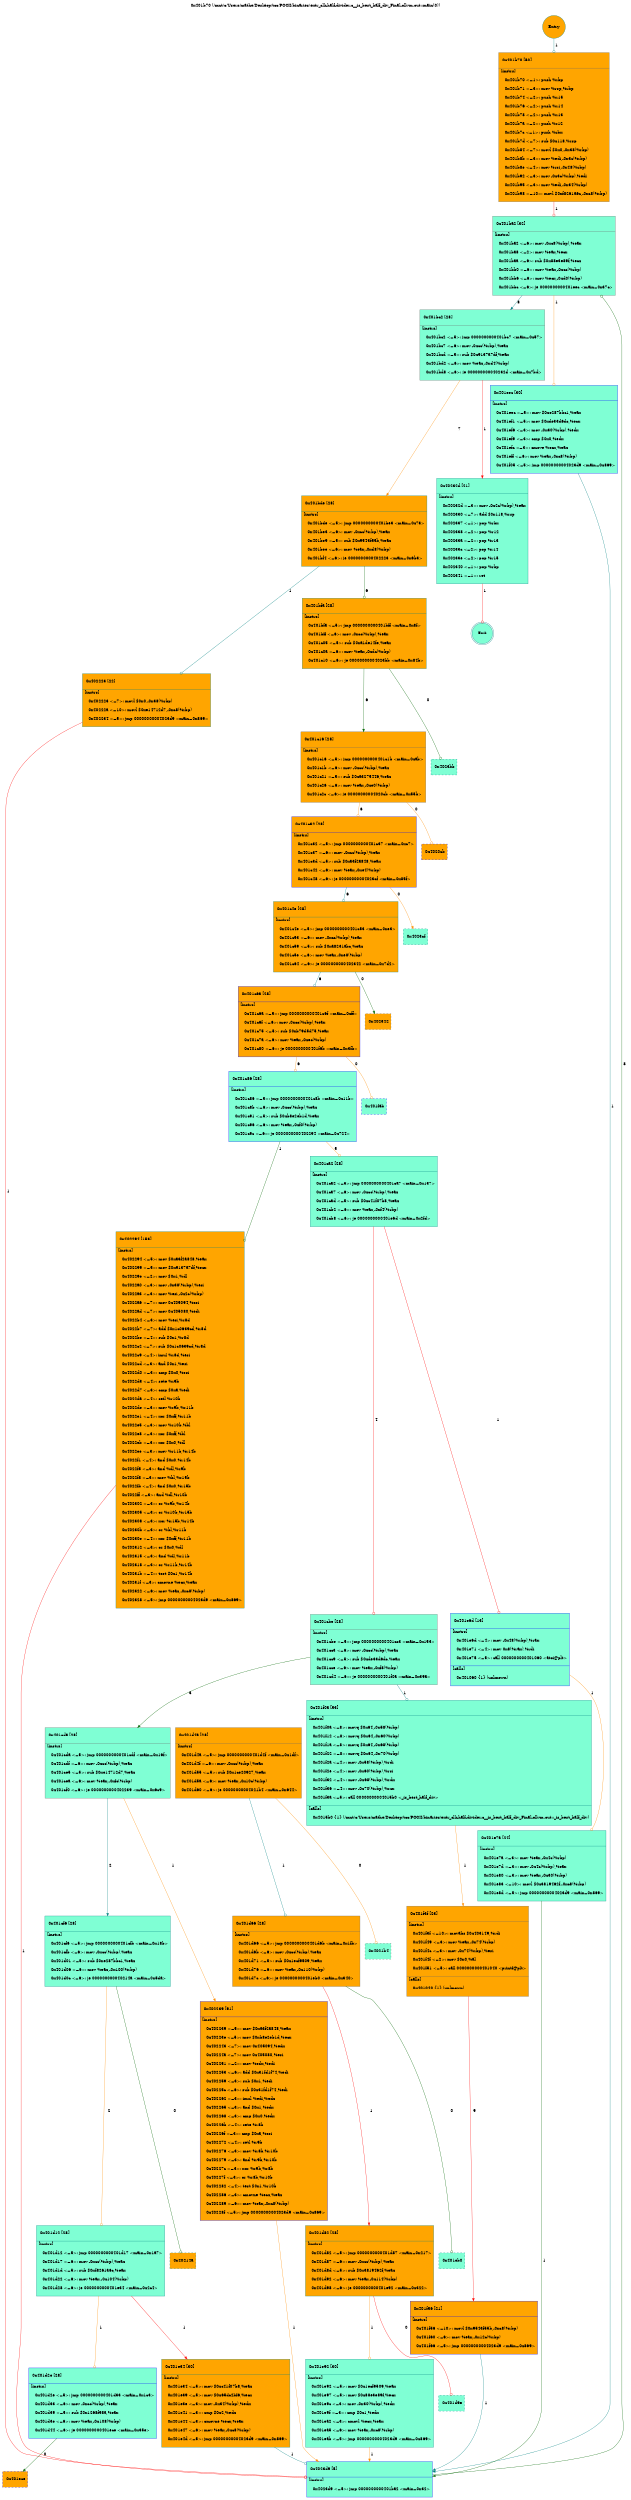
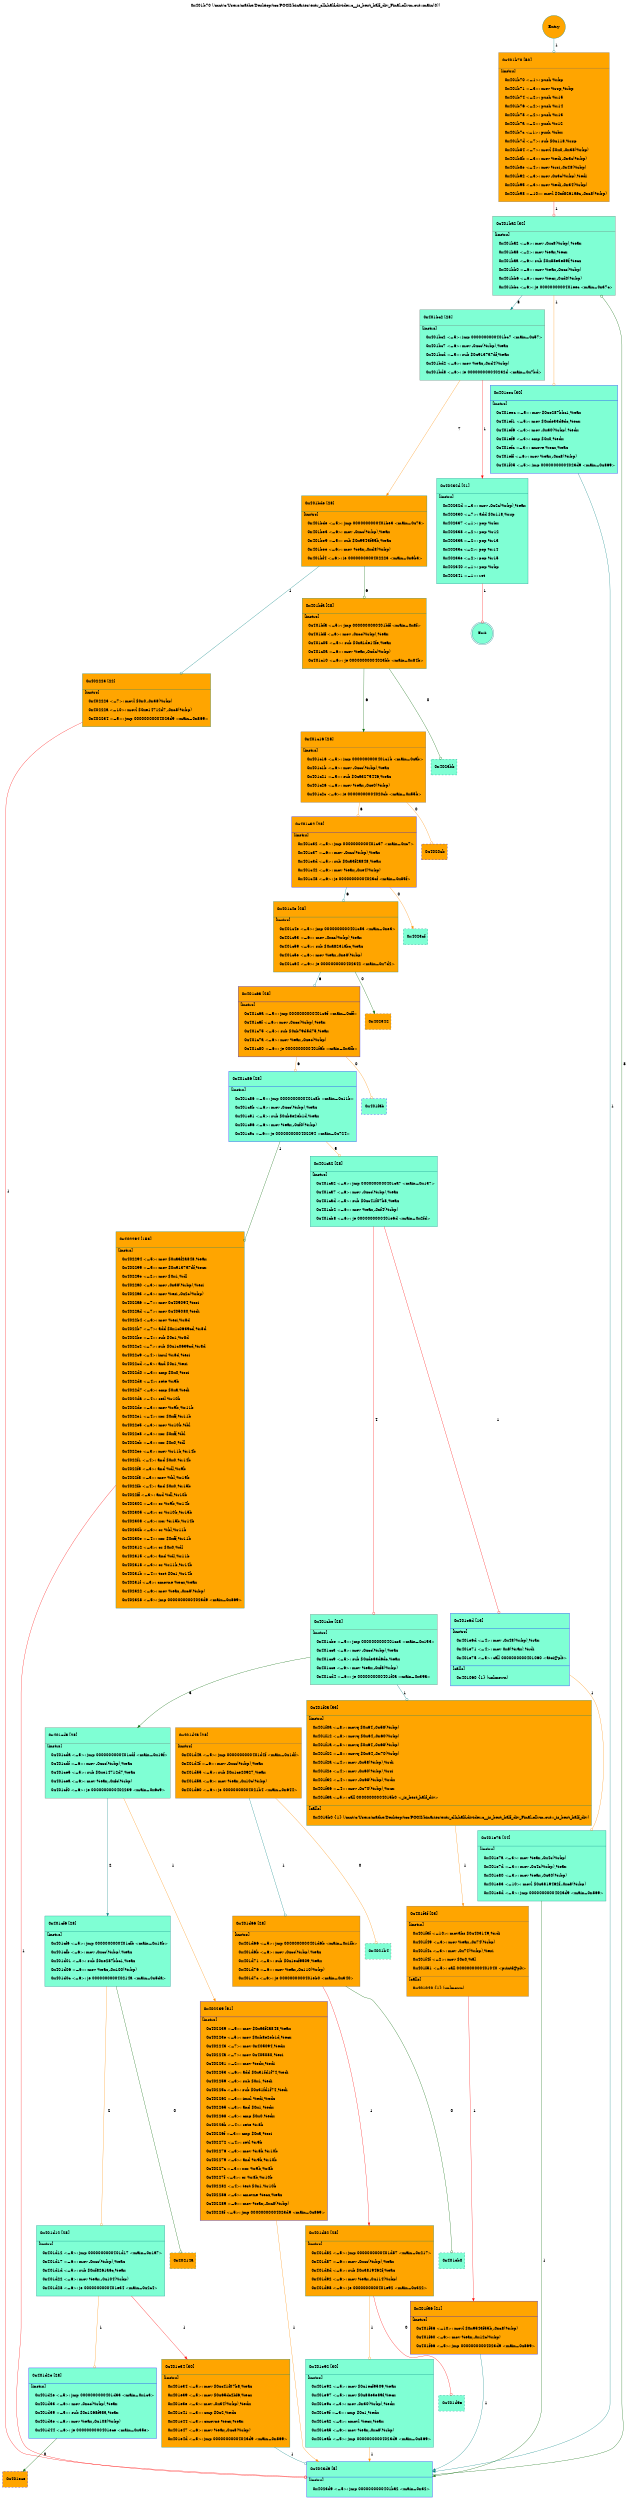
(449, 1763) -> (449, 1763)
(474, 2111) -> (474, 2111)
